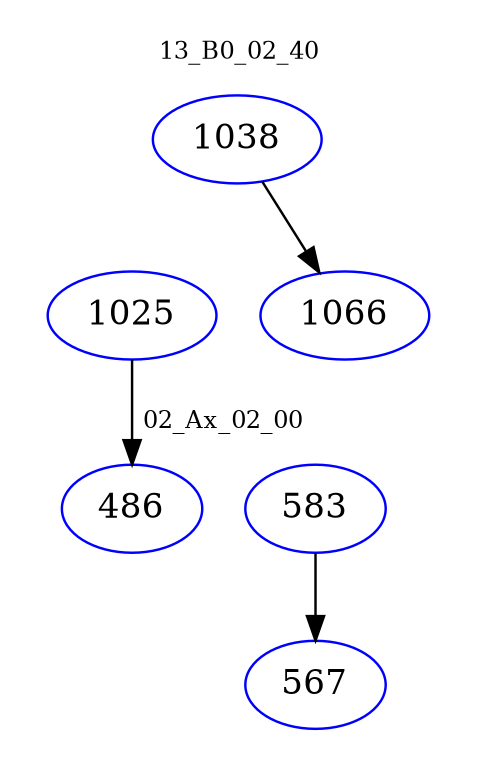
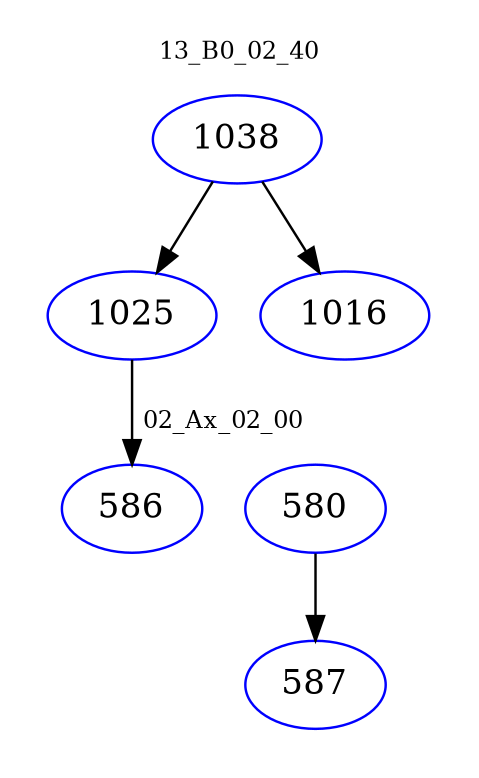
none -> (191, 216)
(345, 316) -> (345, 316)
(132, 509) -> (132, 509)
(316, 509) -> (316, 509)
(316, 685) -> (316, 685)
